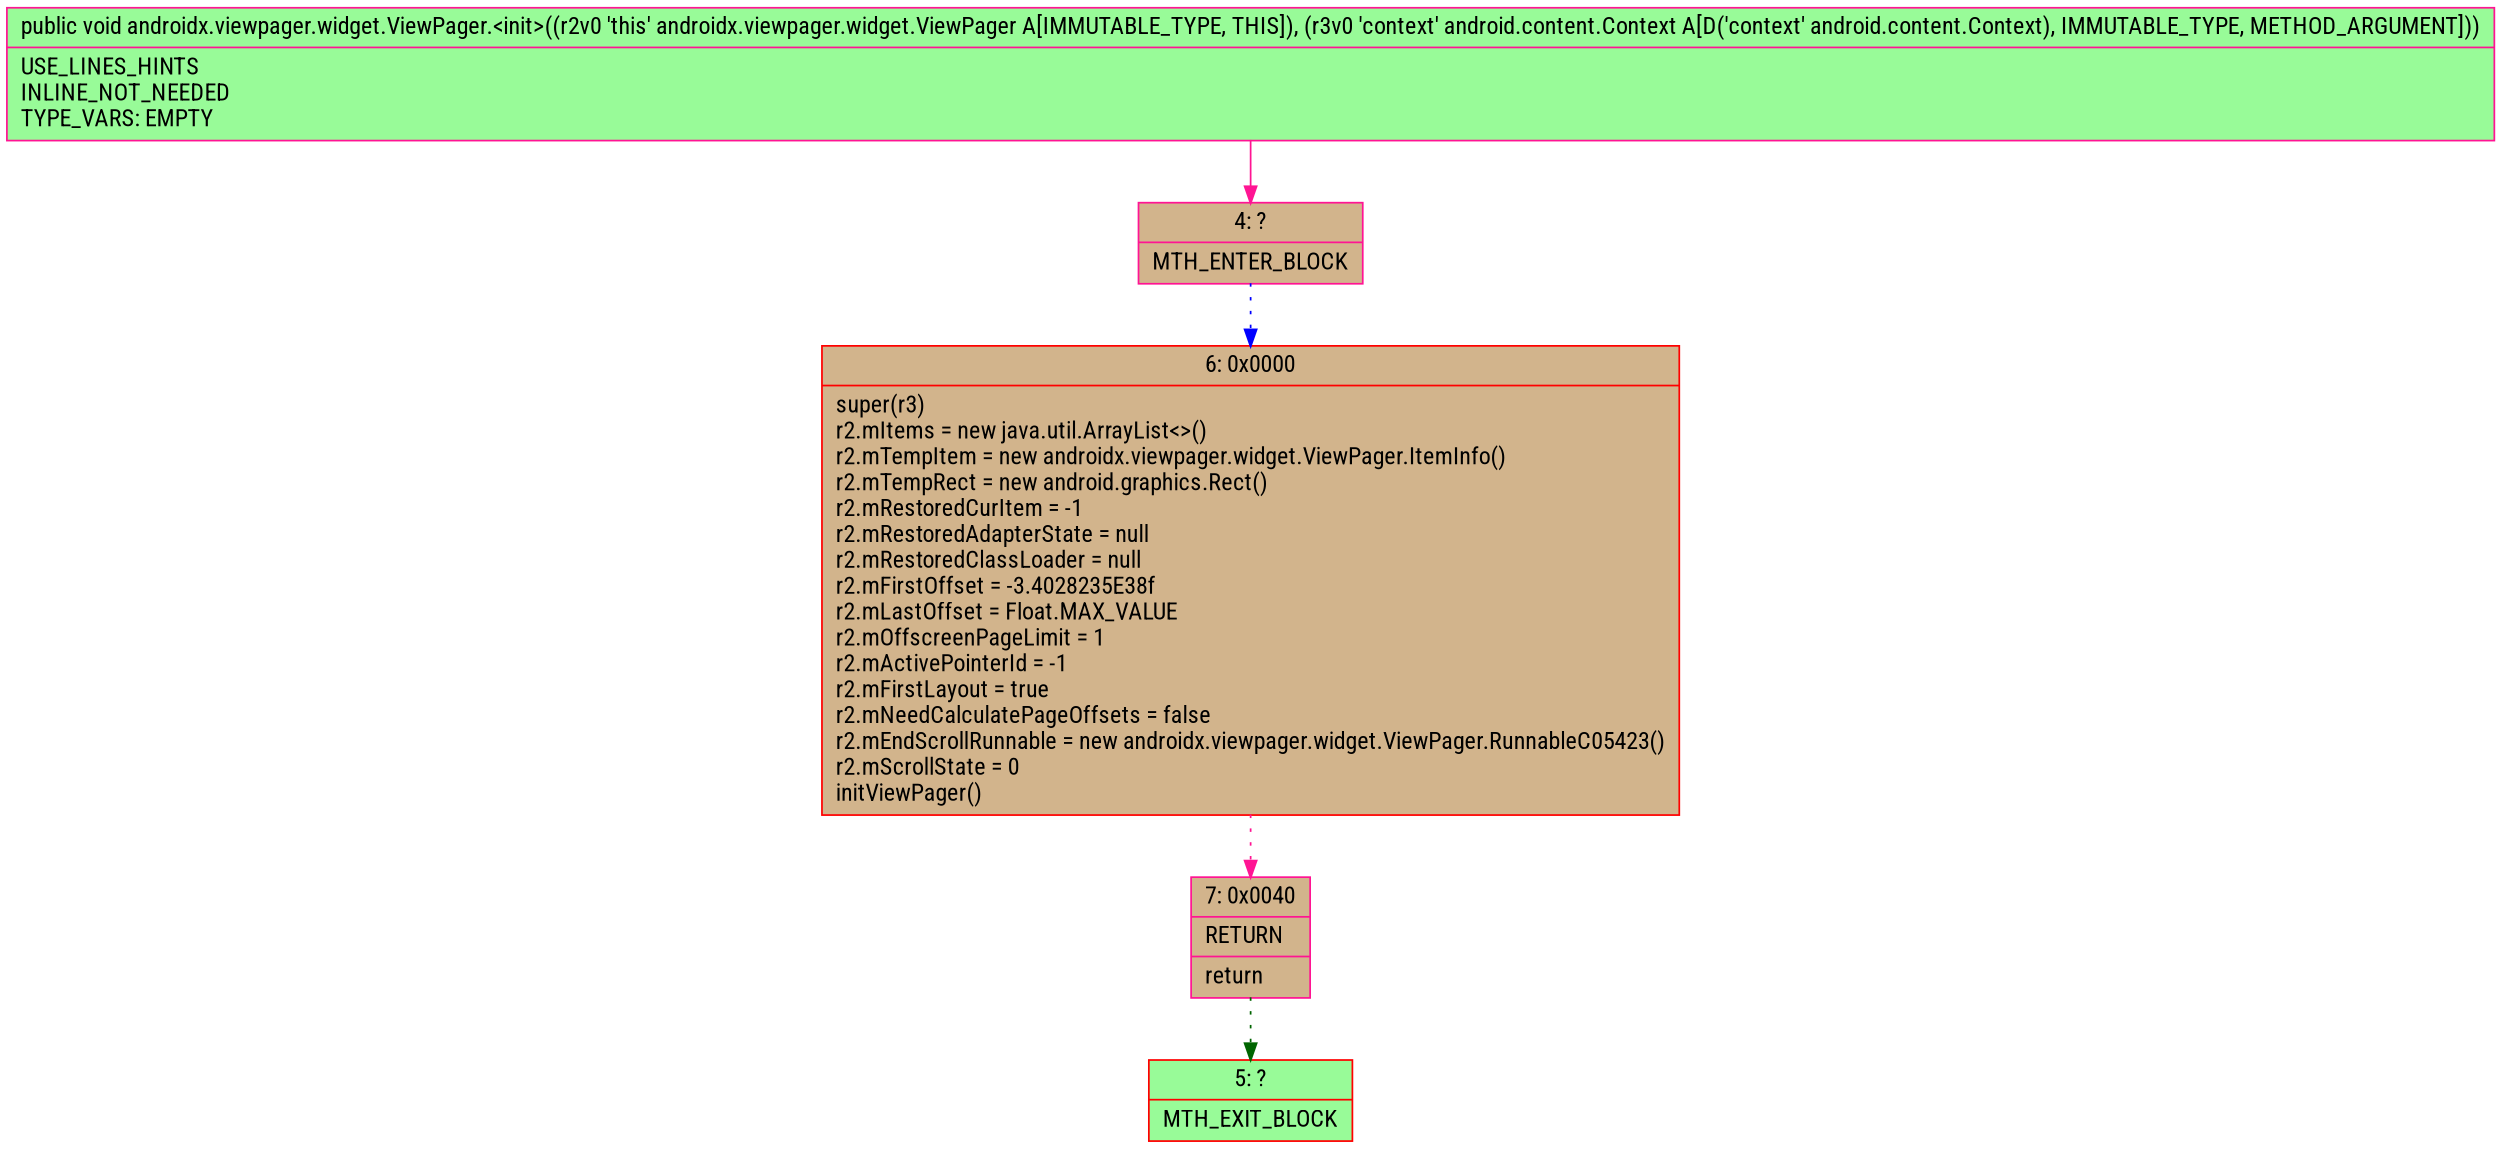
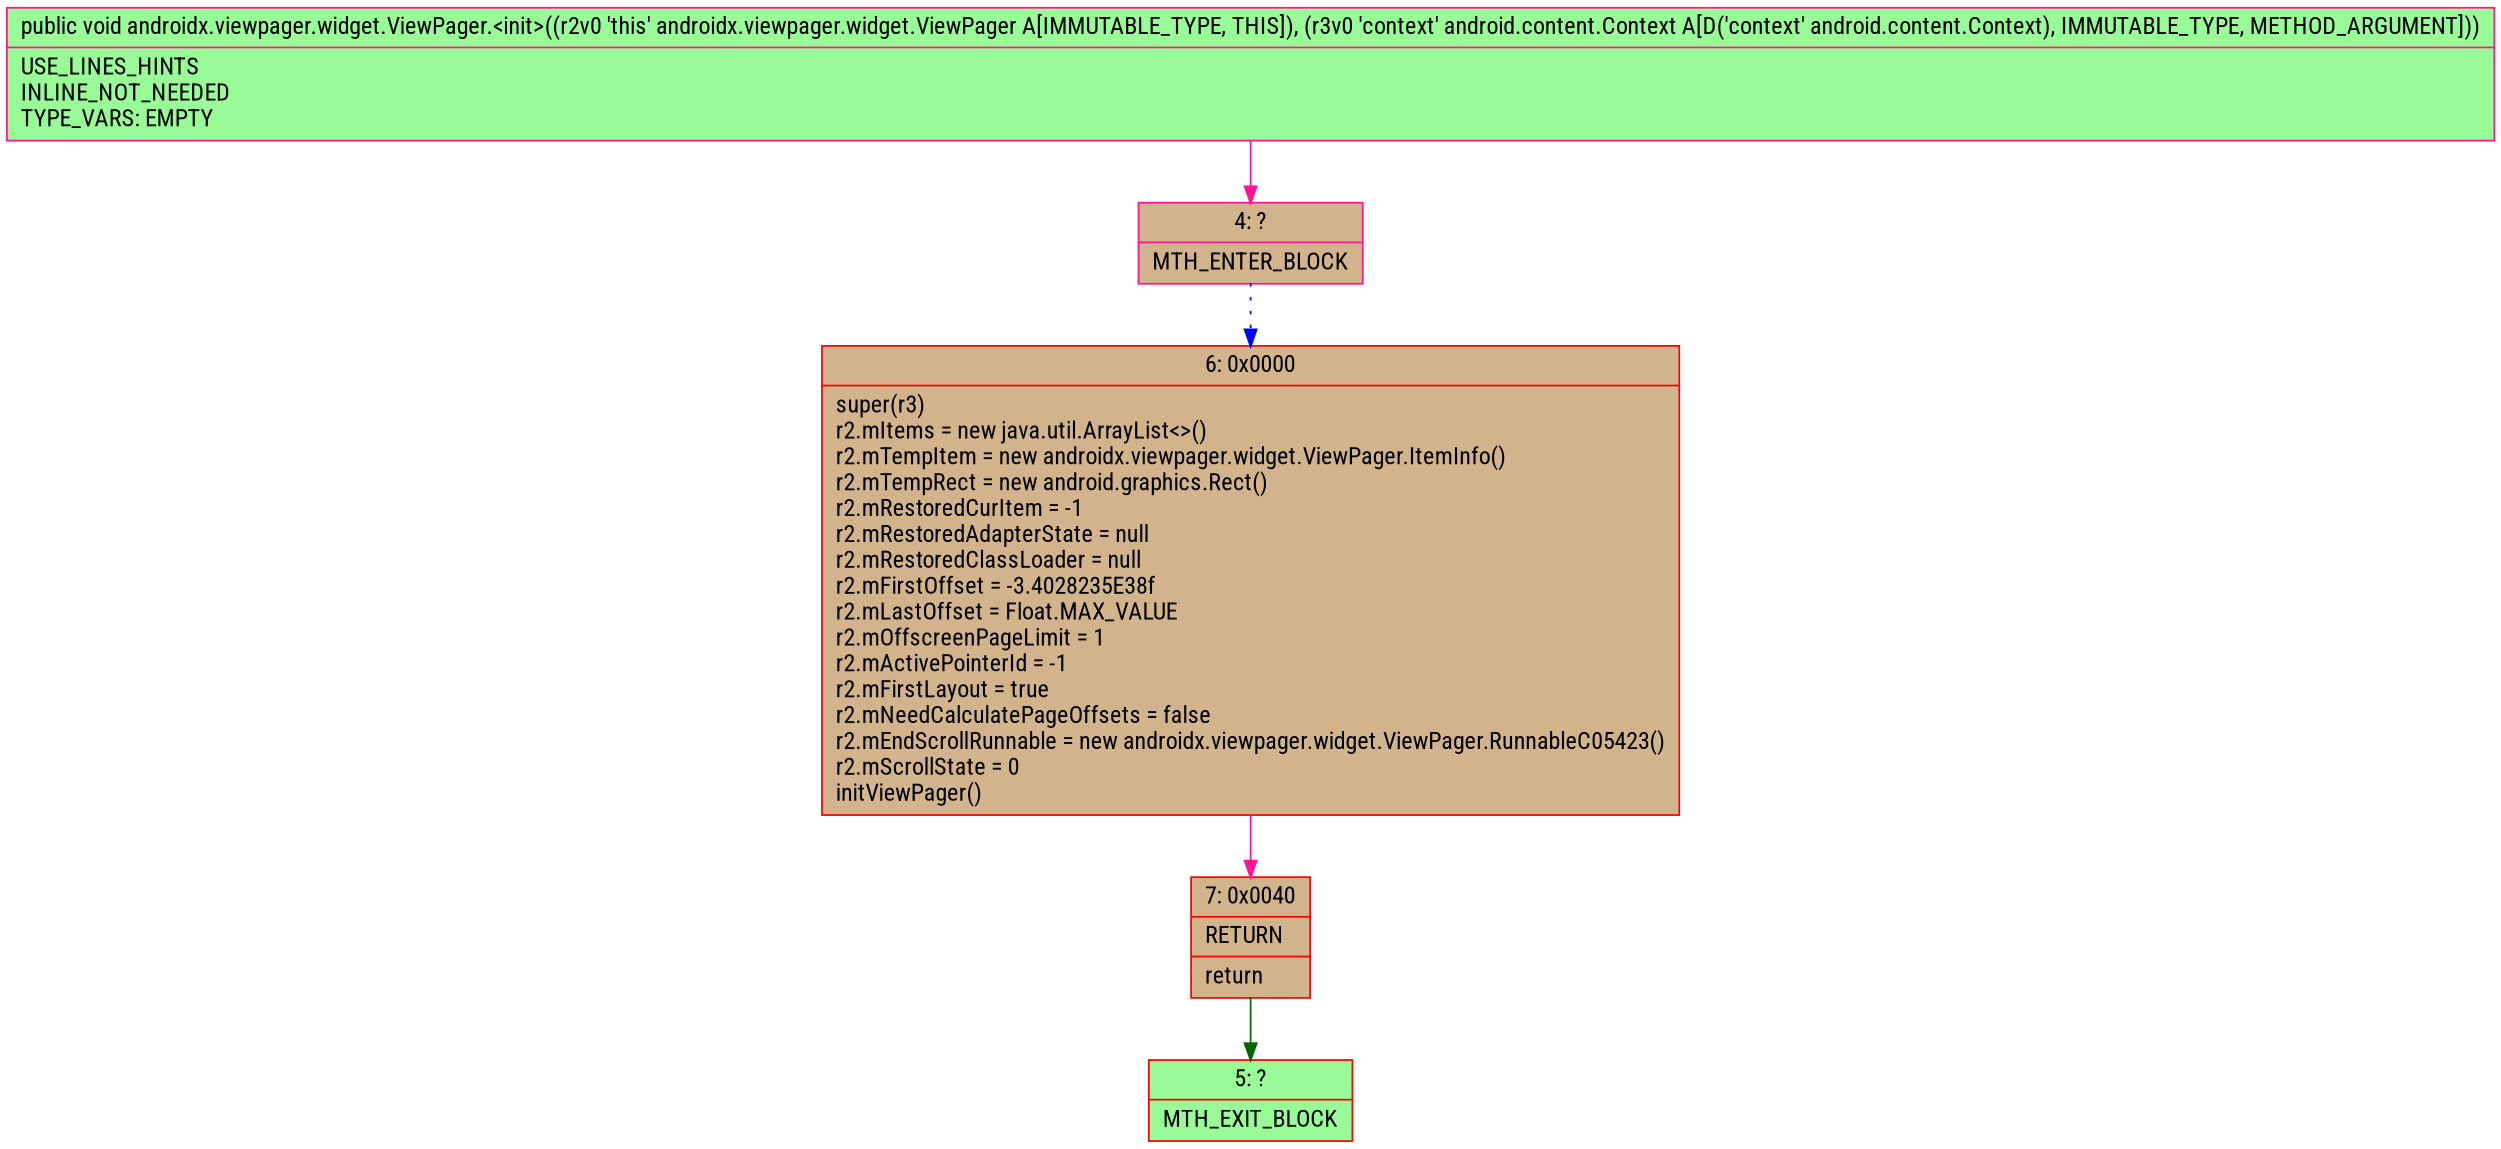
(1251, 837) -> (1251, 837)
(1251, 938) -> (1251, 938)
(1251, 1020) -> (1251, 1020)
